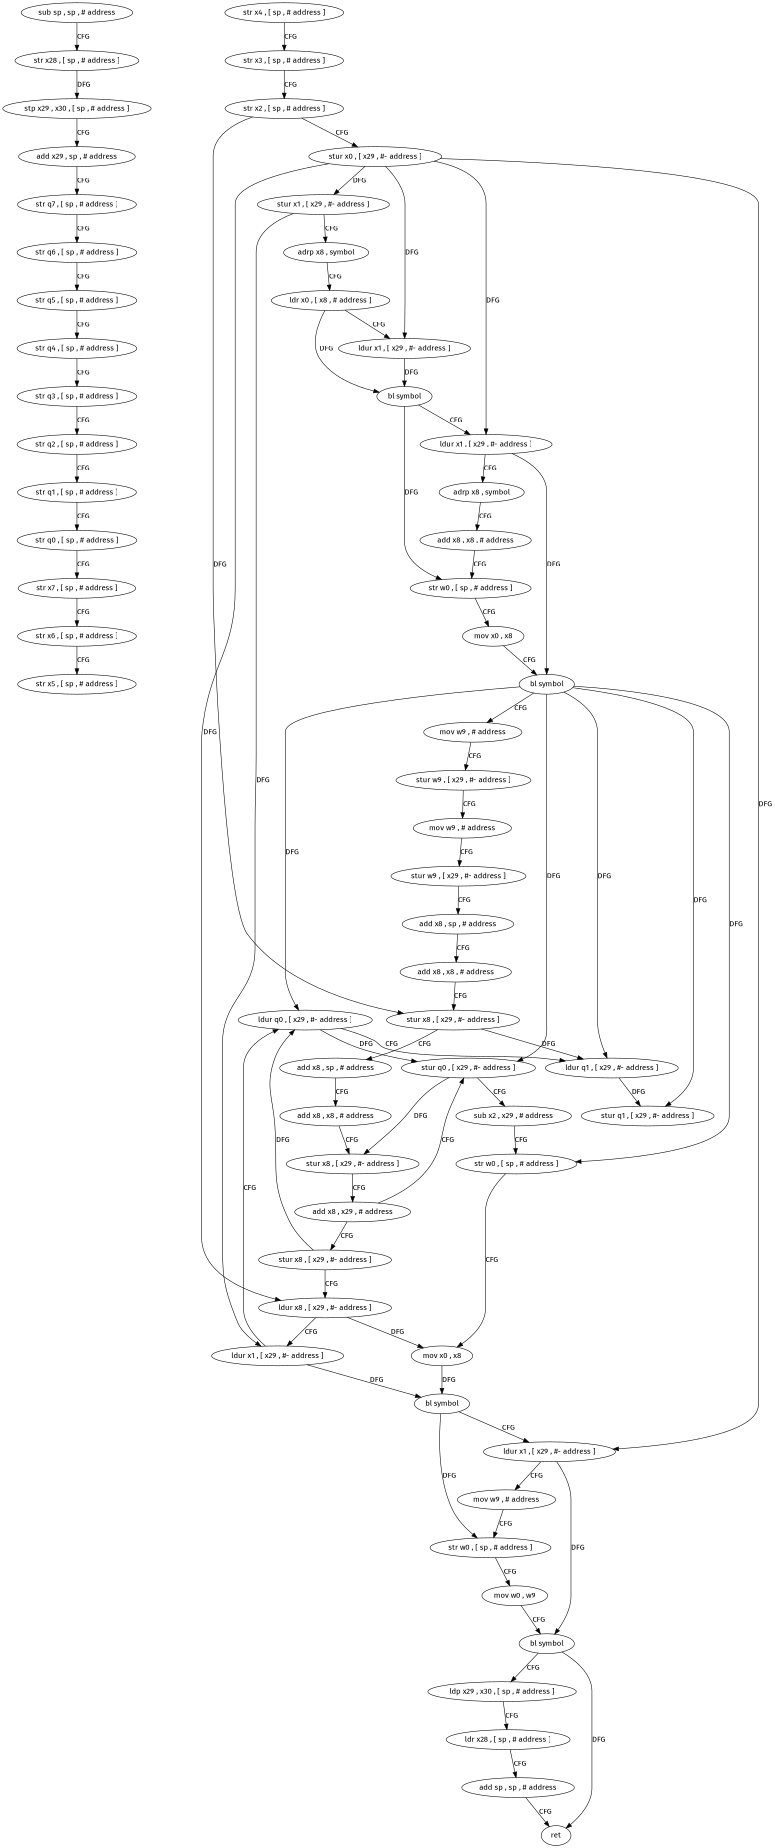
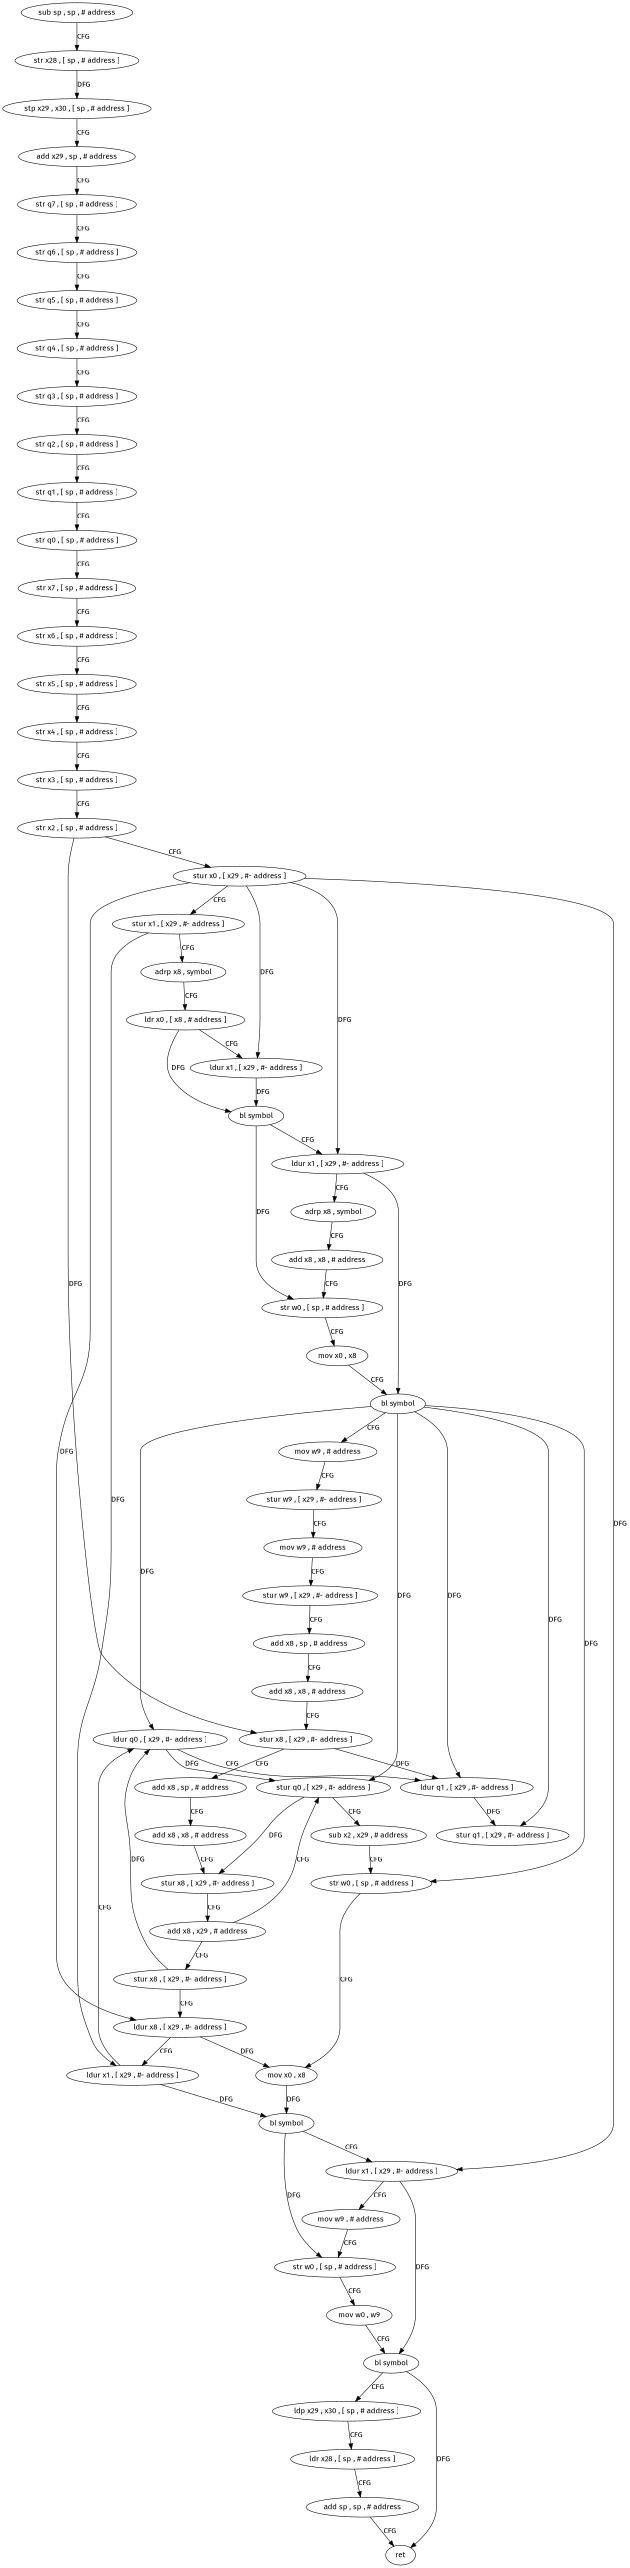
(360, 181) -> (220, 900)
none -> (77, 706)
